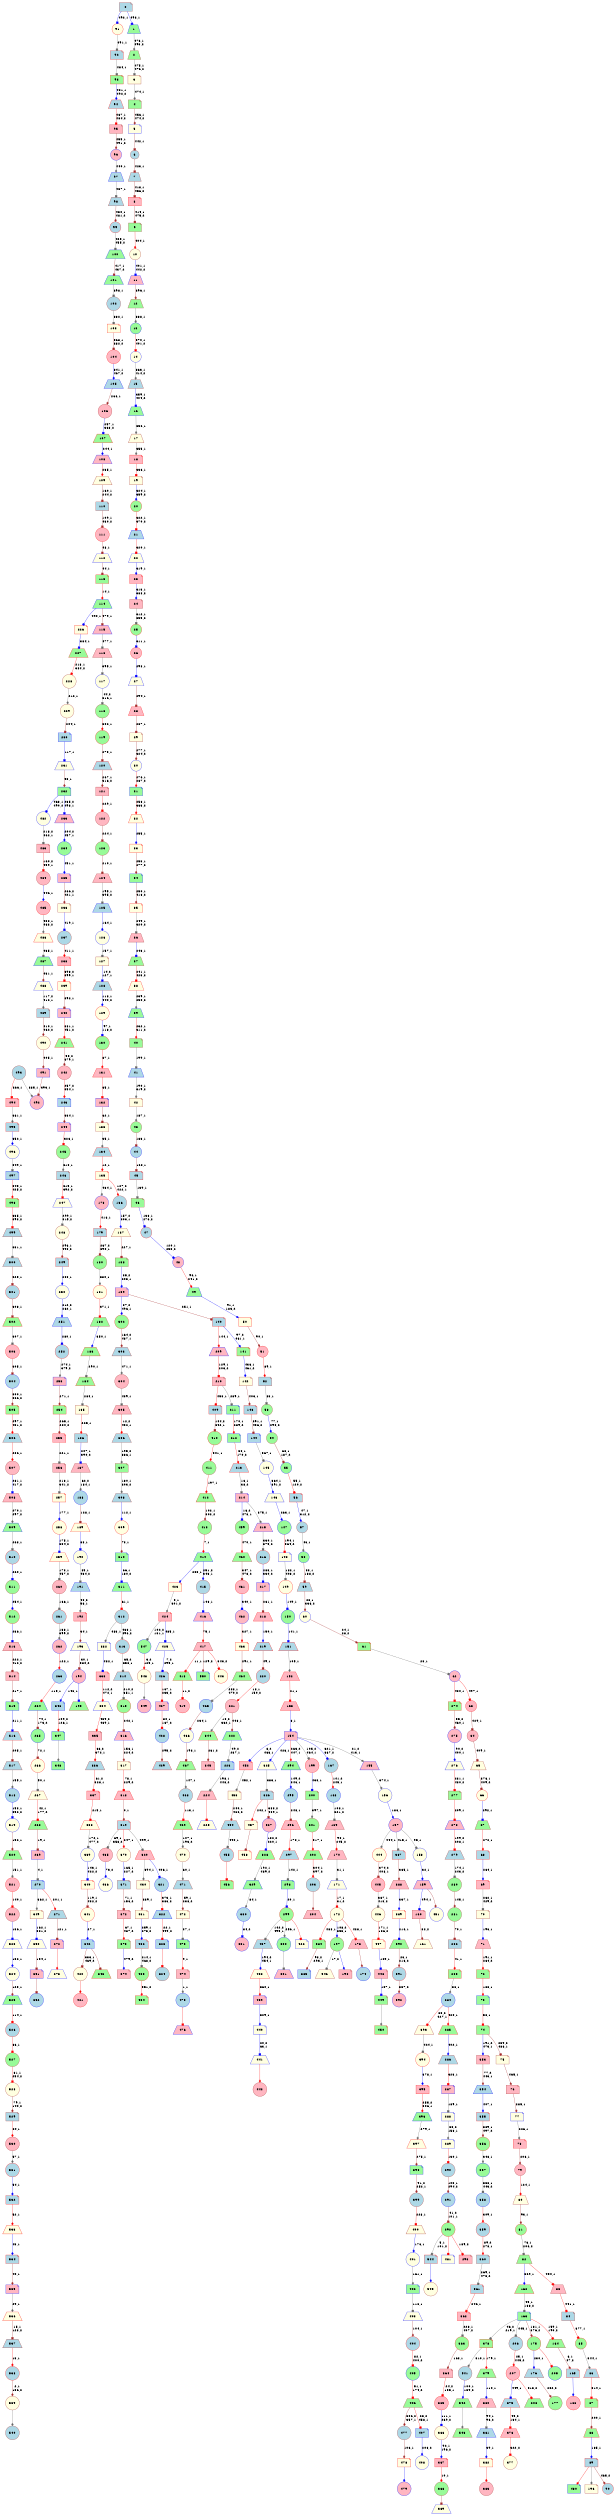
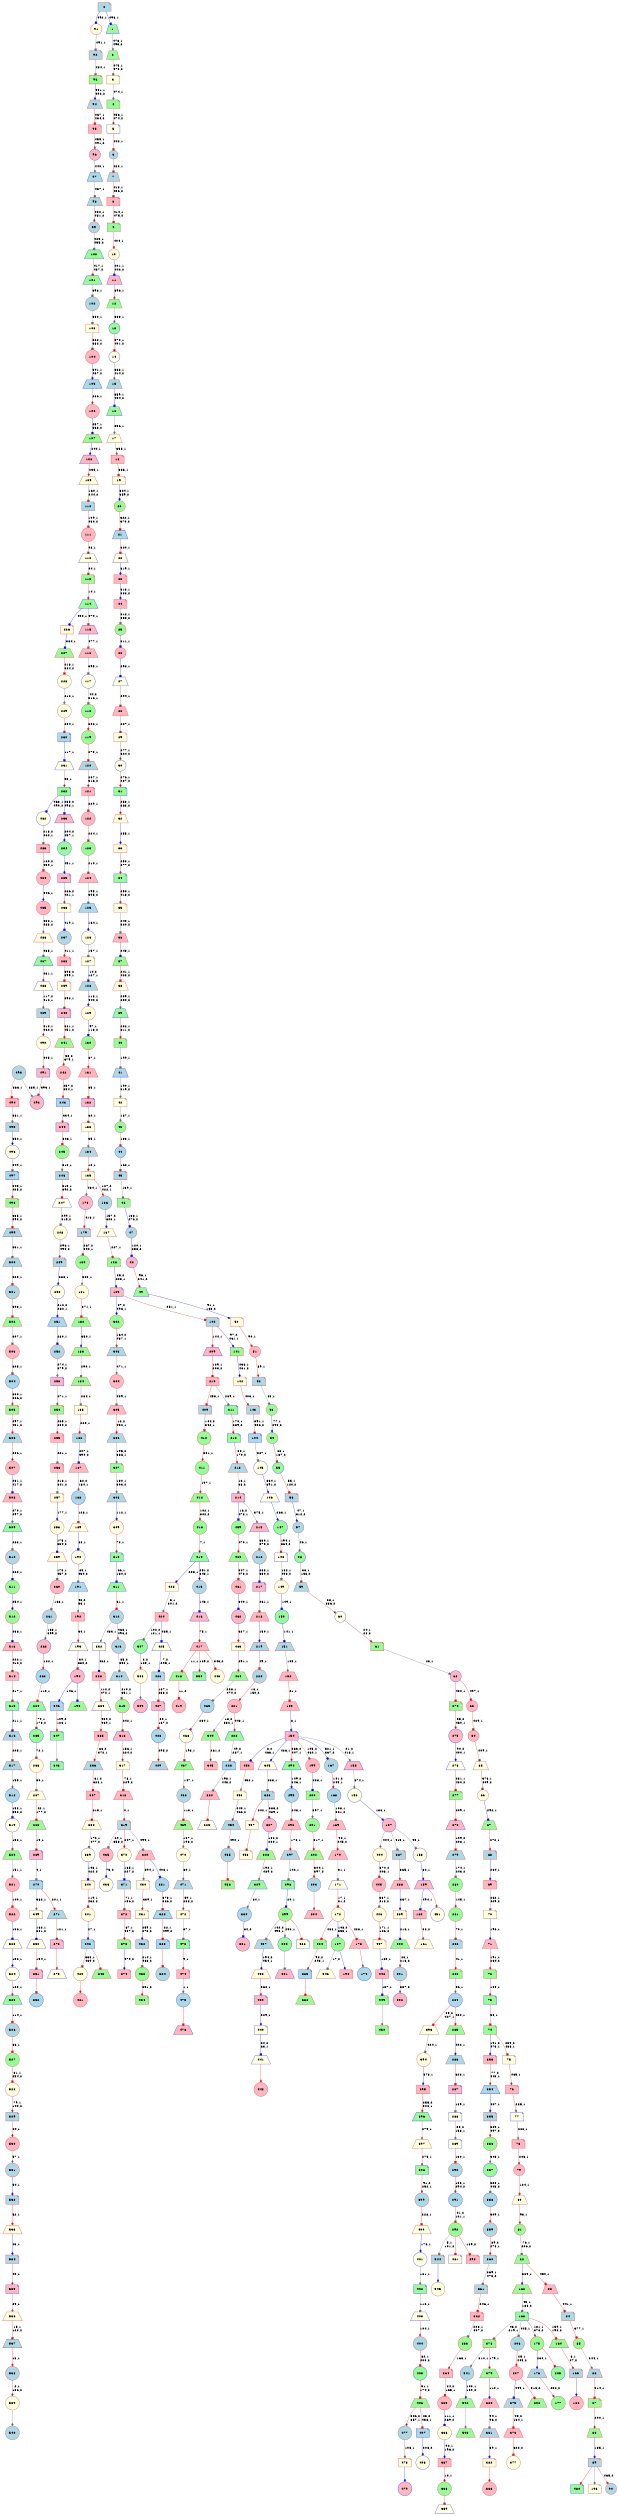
none -> (305, 2000)
(486, 2433) -> (489, 2433)
